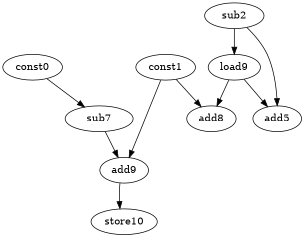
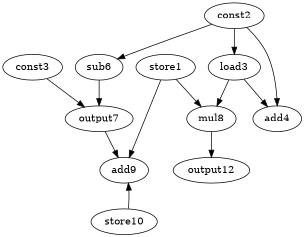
(234, 16) -> (234, 16)
(33, 67) -> (33, 67)
none -> (99, 67)
(166, 67) -> (166, 67)
(234, 67) -> (234, 67)
(99, 119) -> (99, 119)
(211, 119) -> (211, 119)
(277, 119) -> (277, 119)
none -> (211, 170)
(119, 192) -> (129, 199)
